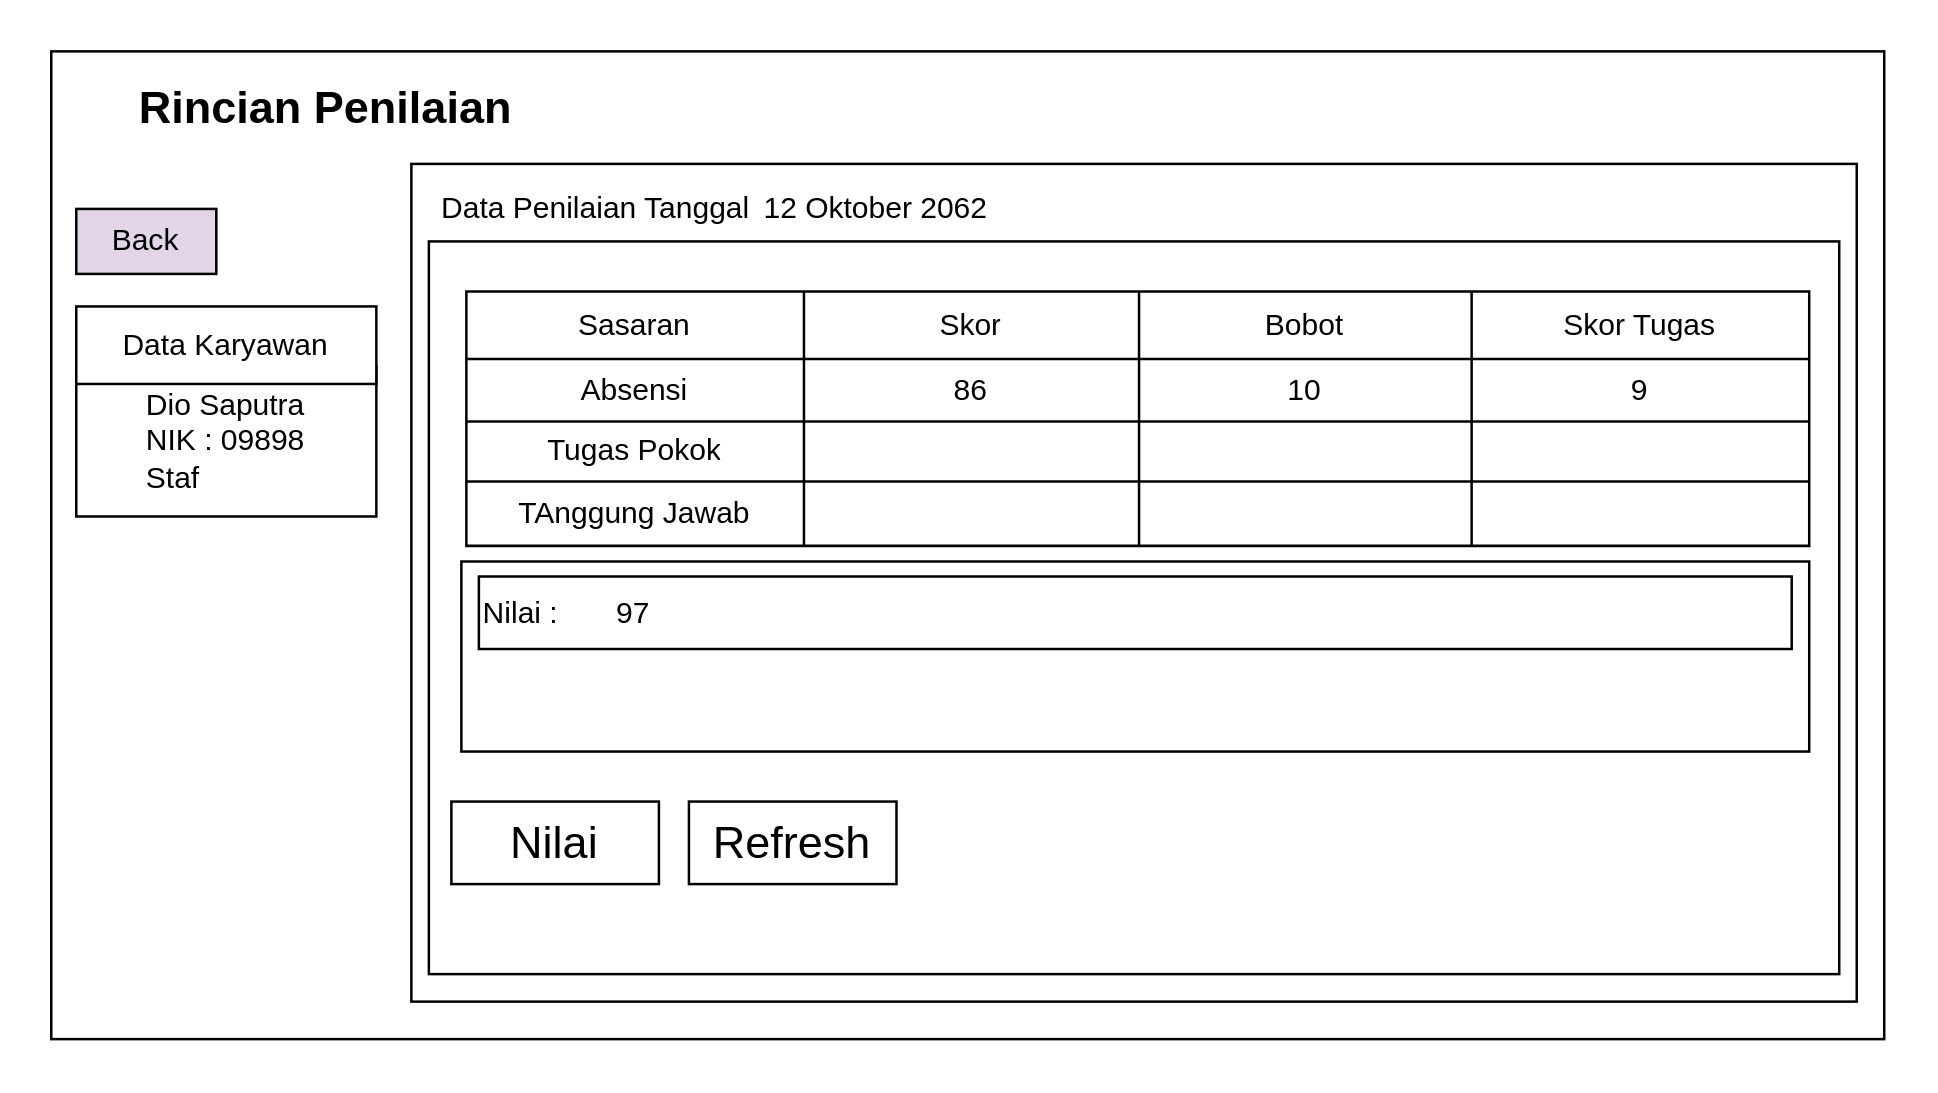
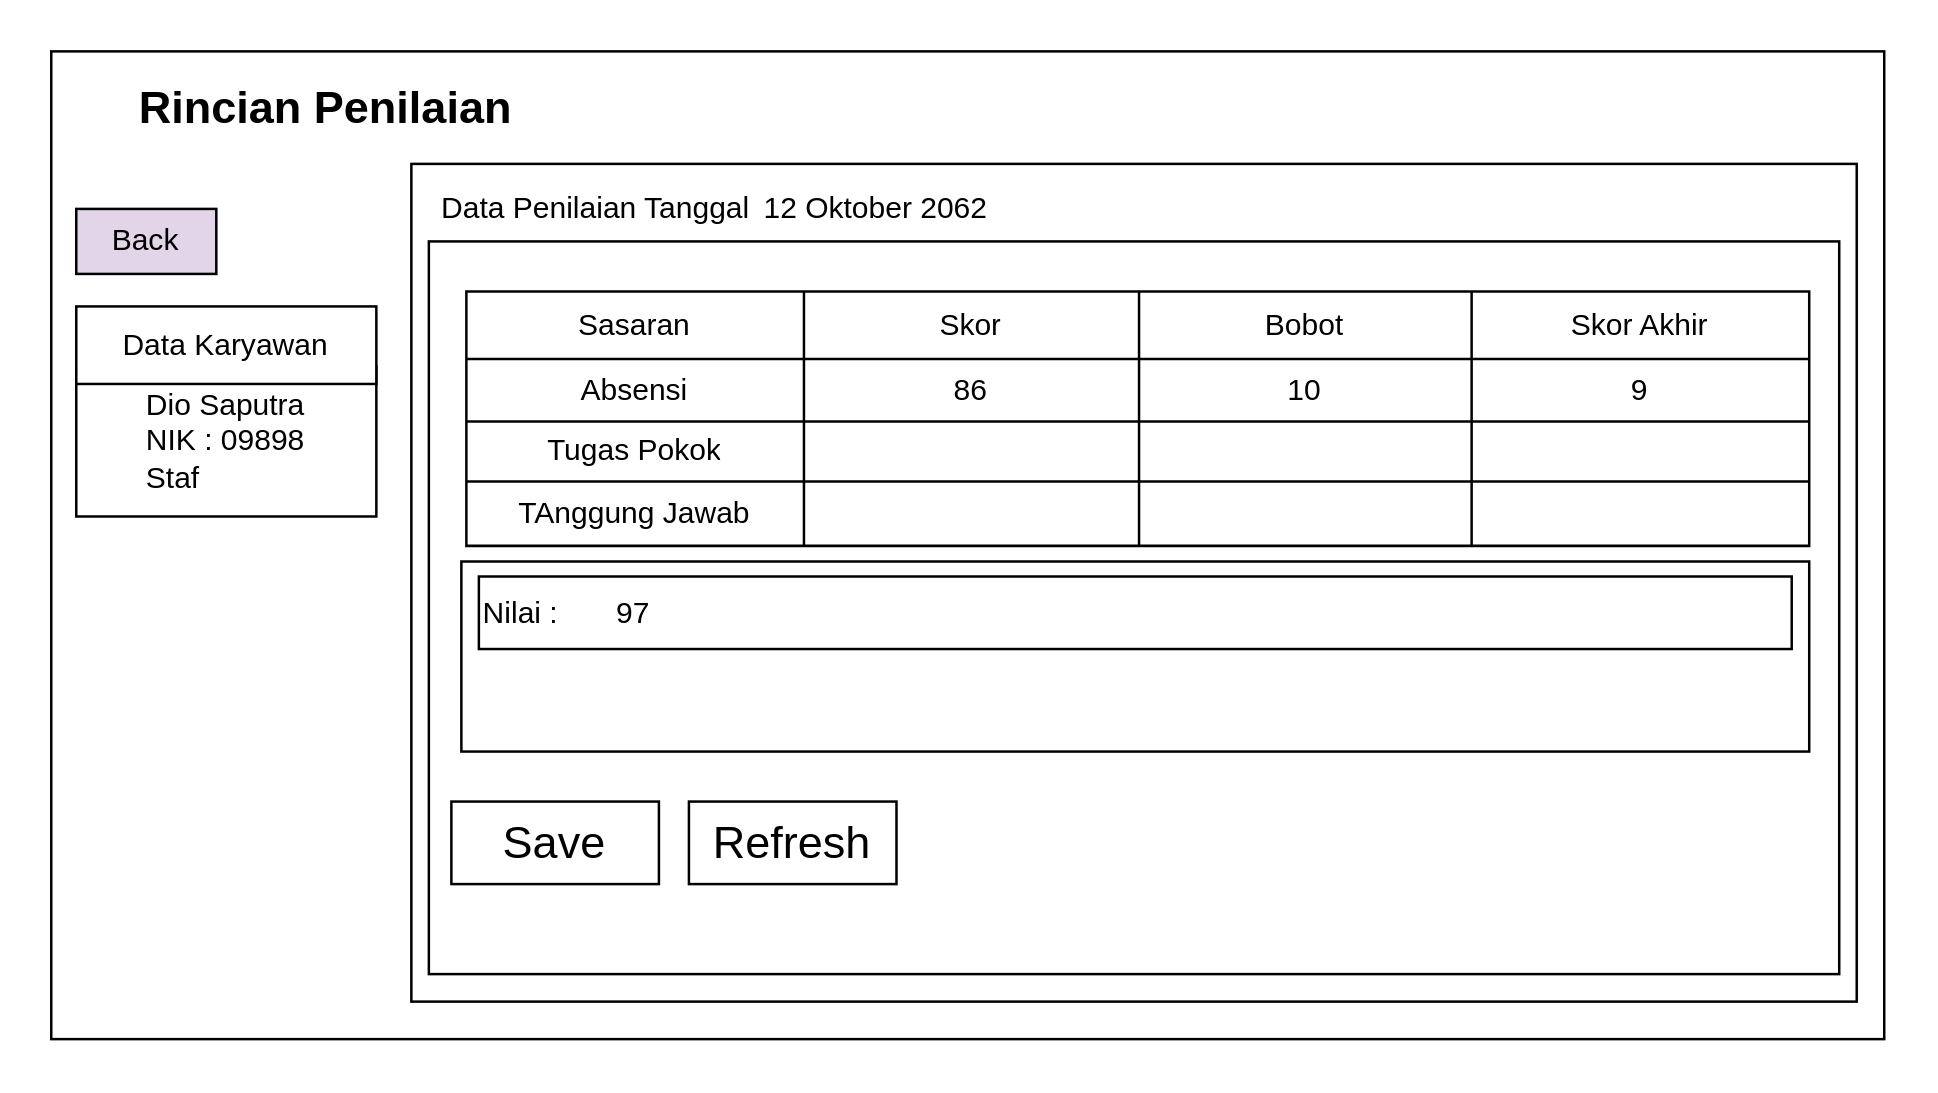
(1640, 326) -> (1640, 326)
(555, 844) -> (555, 844)
